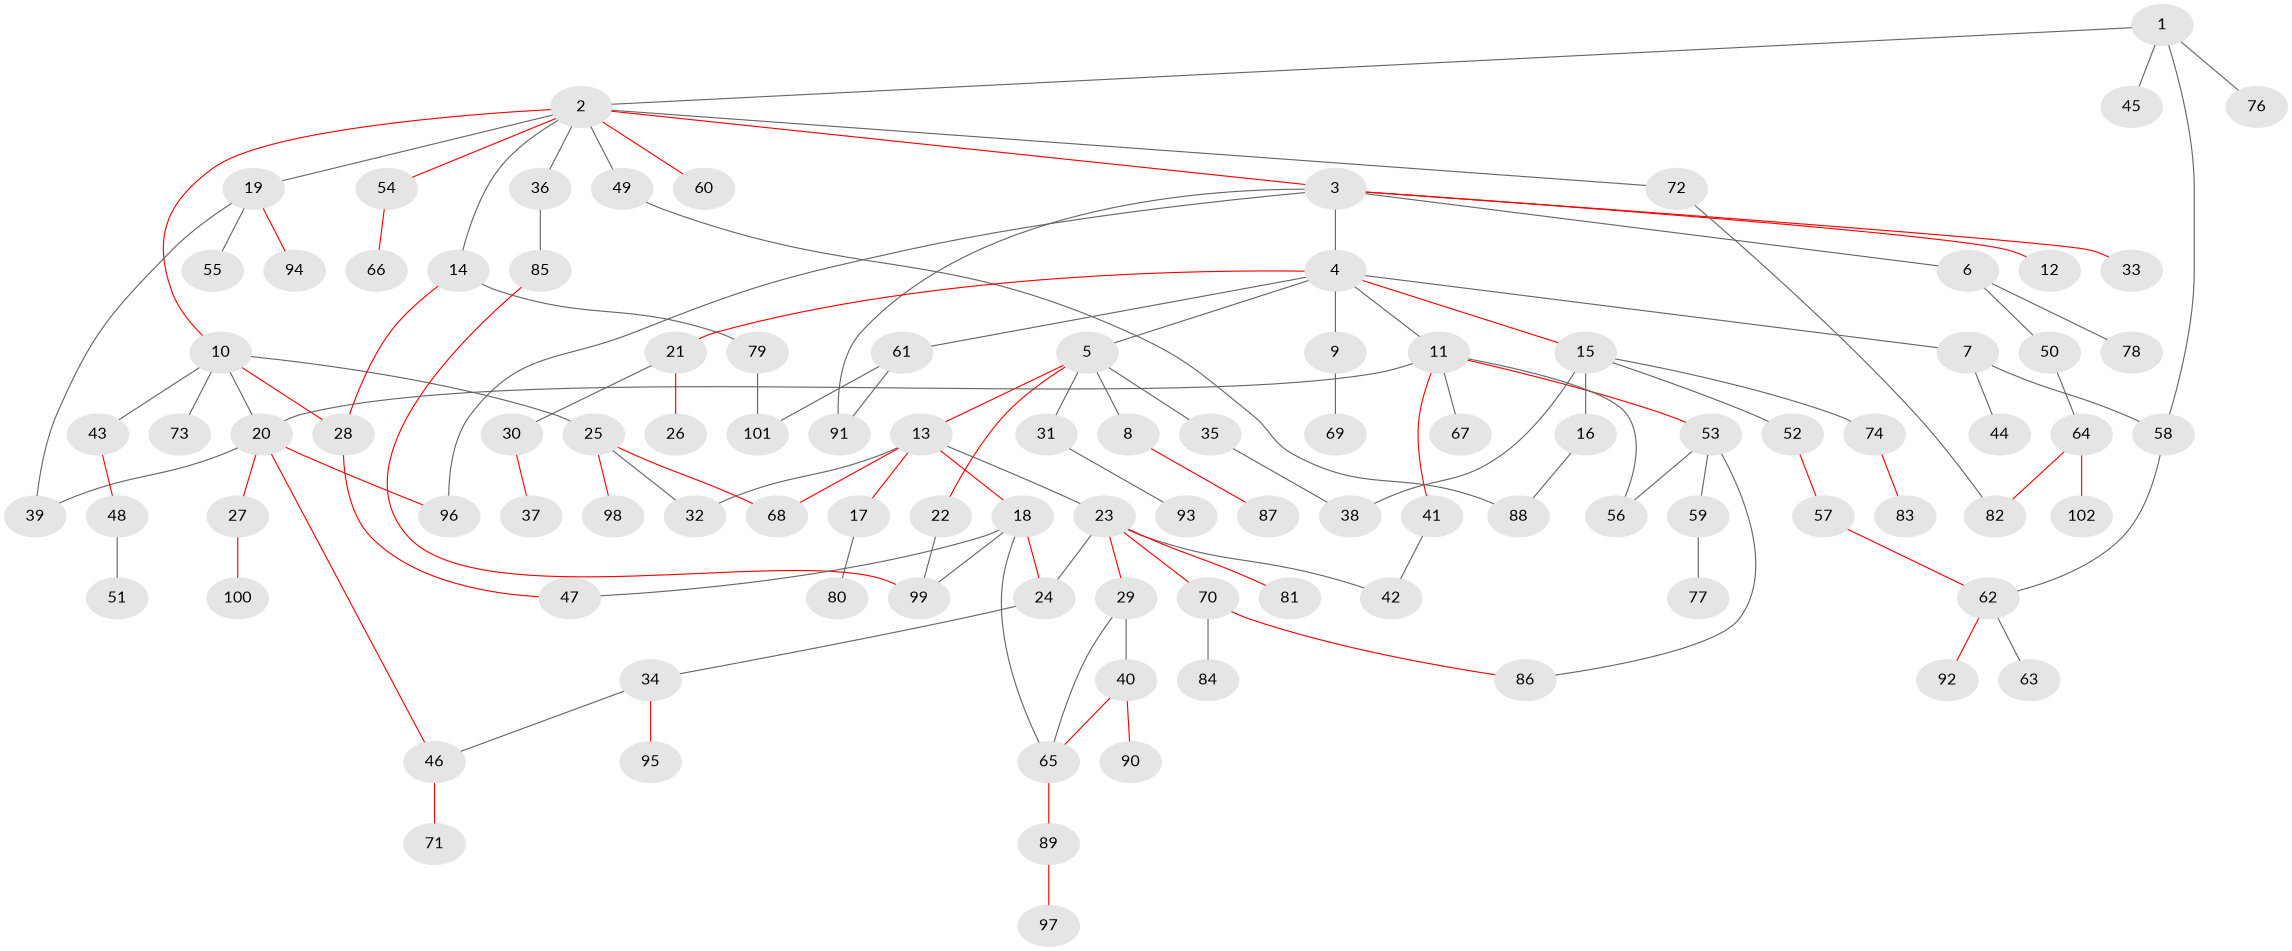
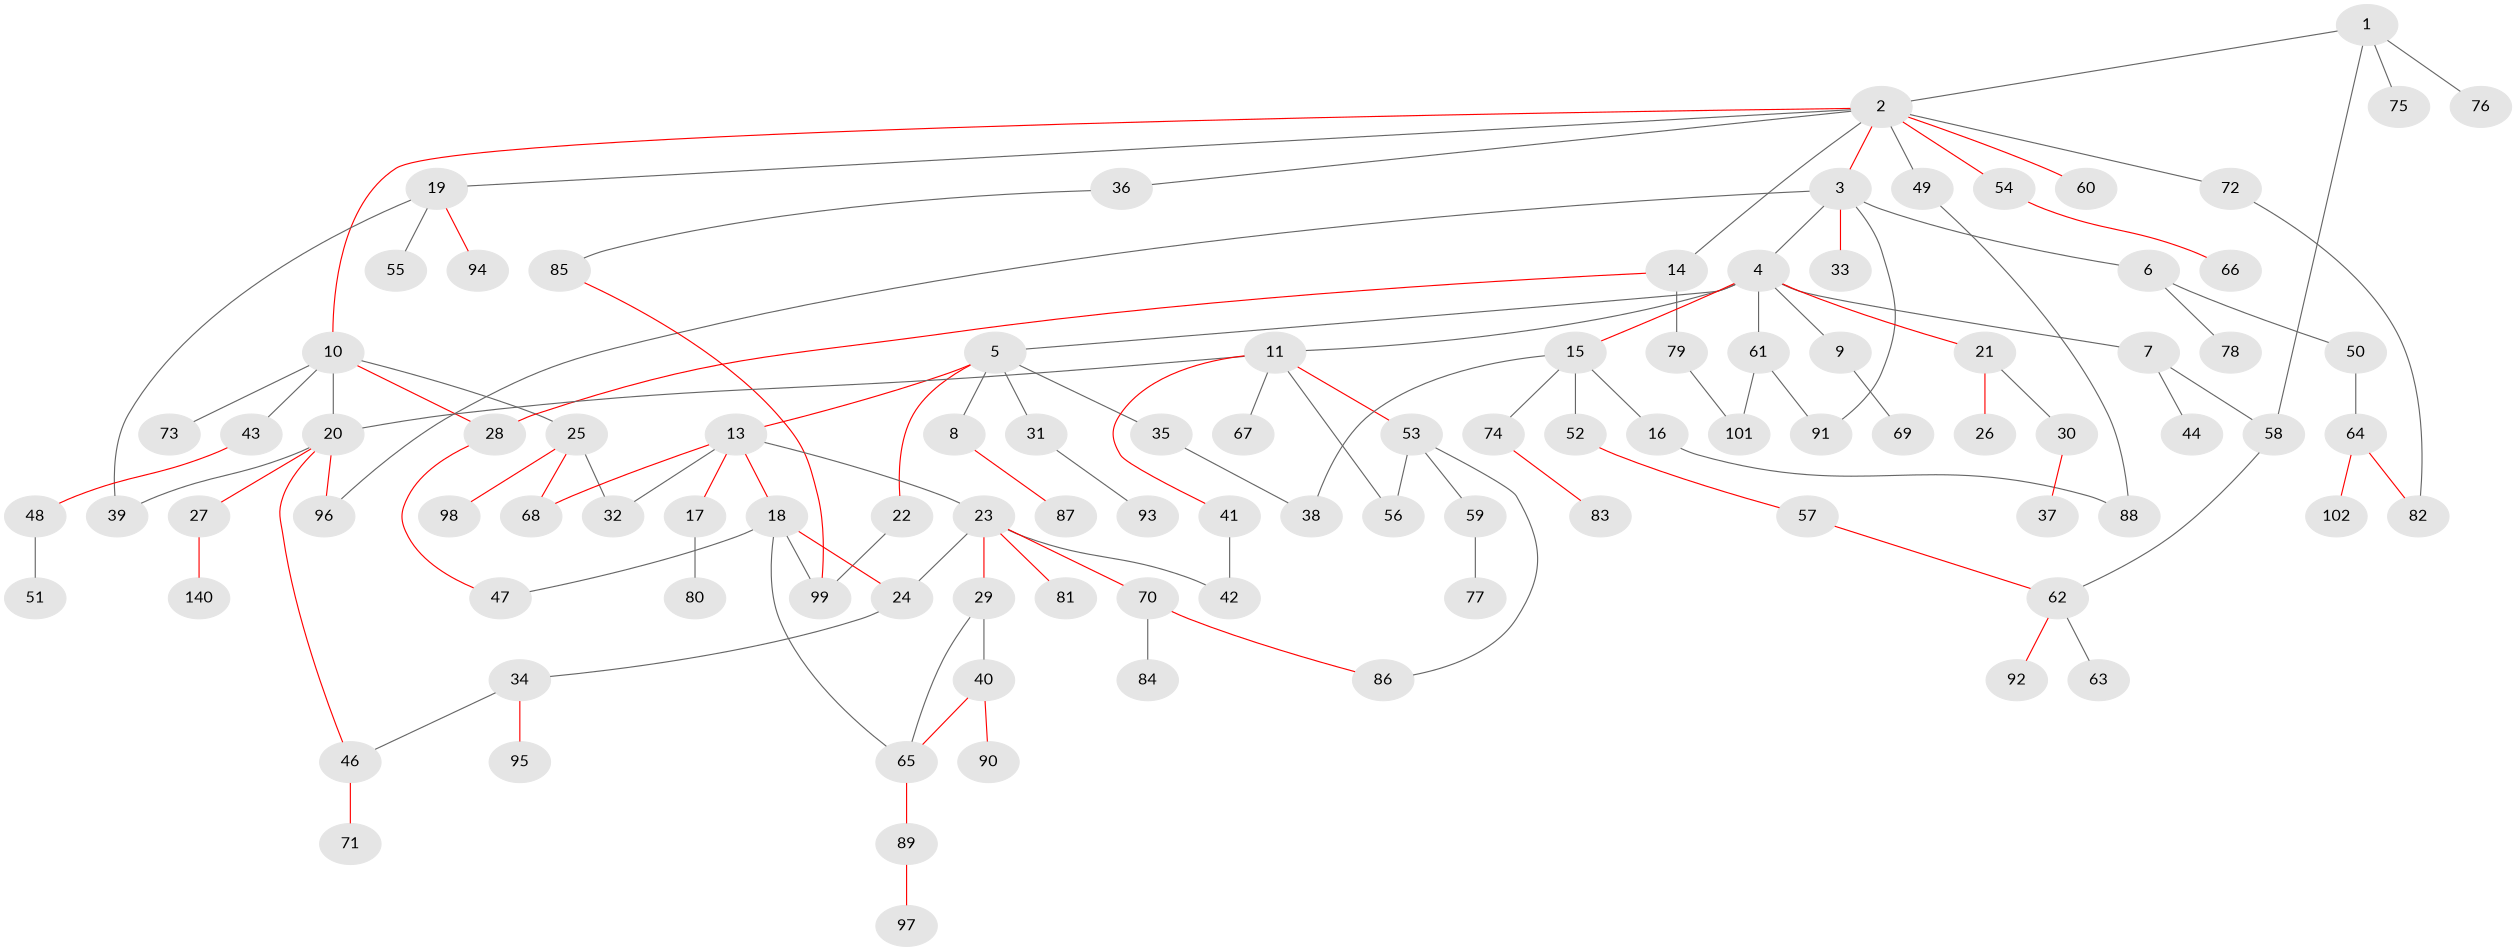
(2132, 107) -> (2399, 107)
(2050, 271) -> none
(238, 598) -> (199, 598)
